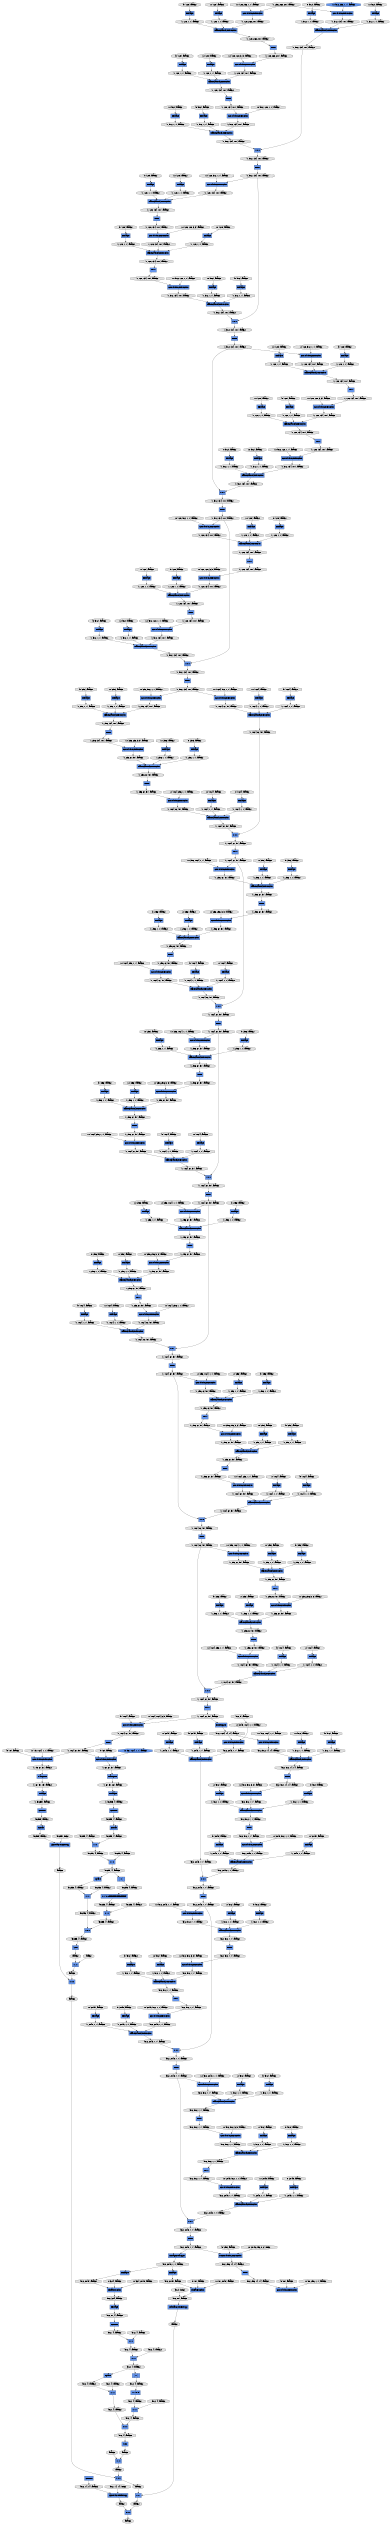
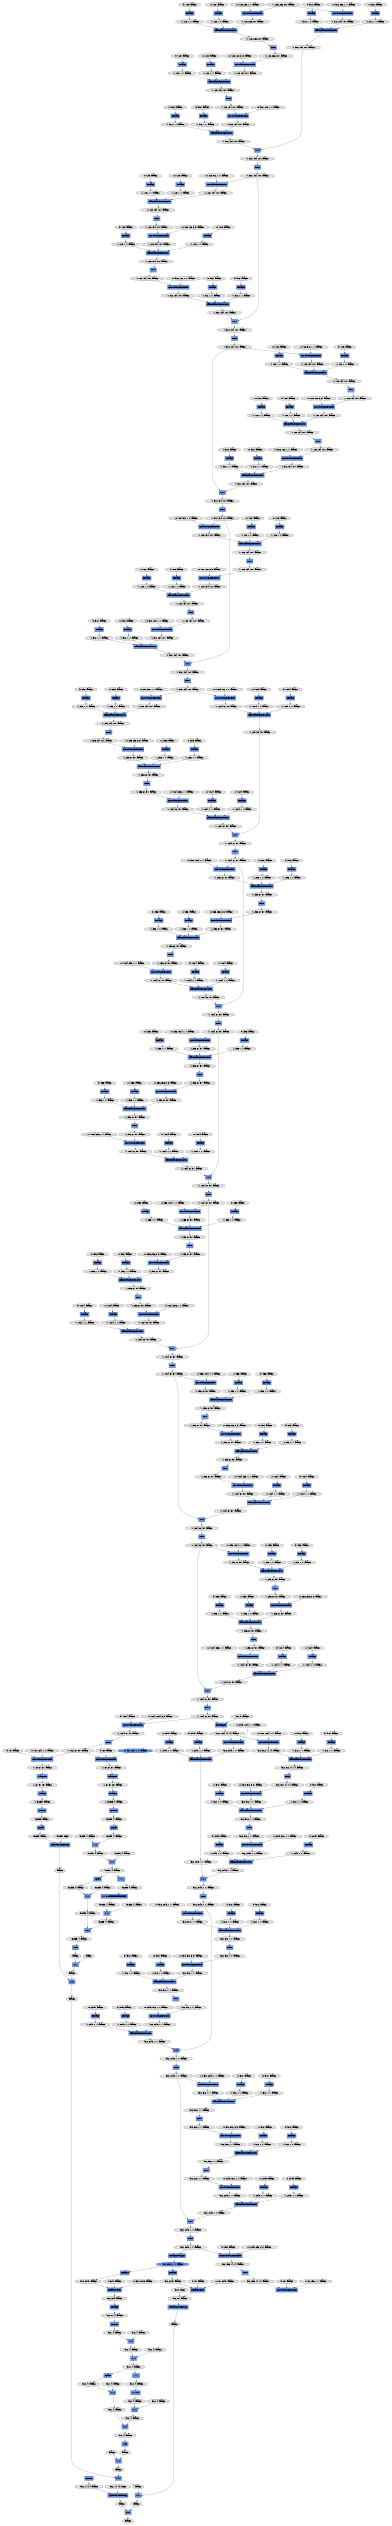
(344, 5) -> (344, 5)
(245, 1720) -> (232, 1721)
(259, 2247) -> (259, 2247)
(173, 2264) -> (173, 2264)
